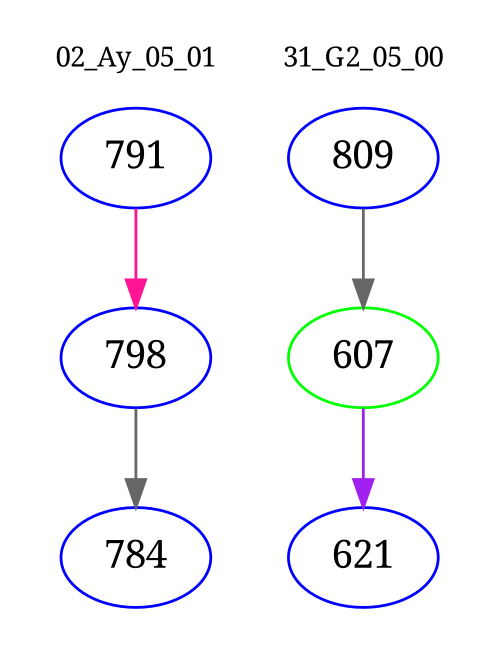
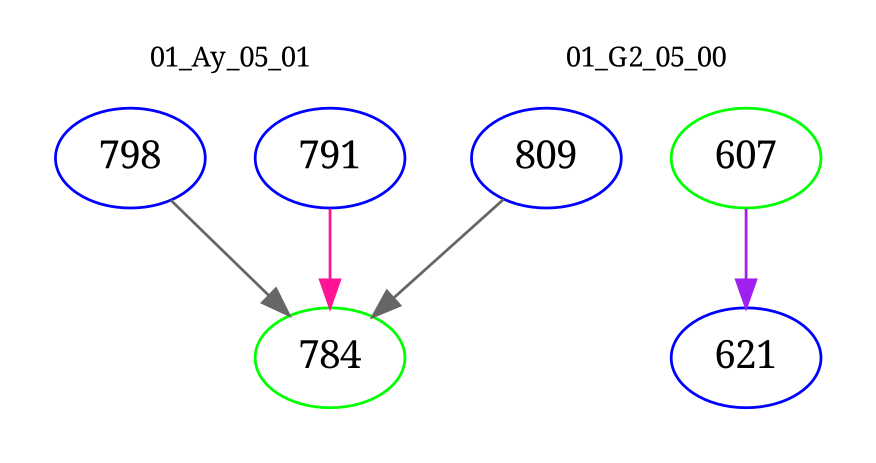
(136, 60) -> (230, 60)
(363, 60) -> (646, 60)
(136, 244) -> (330, 244)
(363, 244) -> (468, 231)
(136, 557) -> (330, 358)
